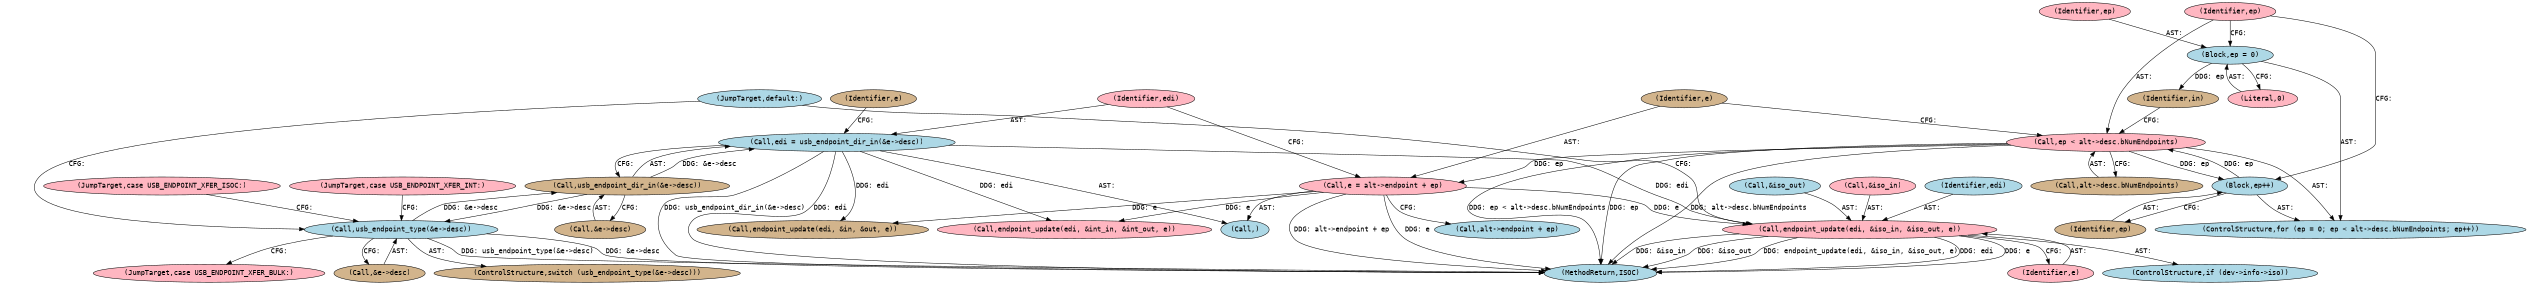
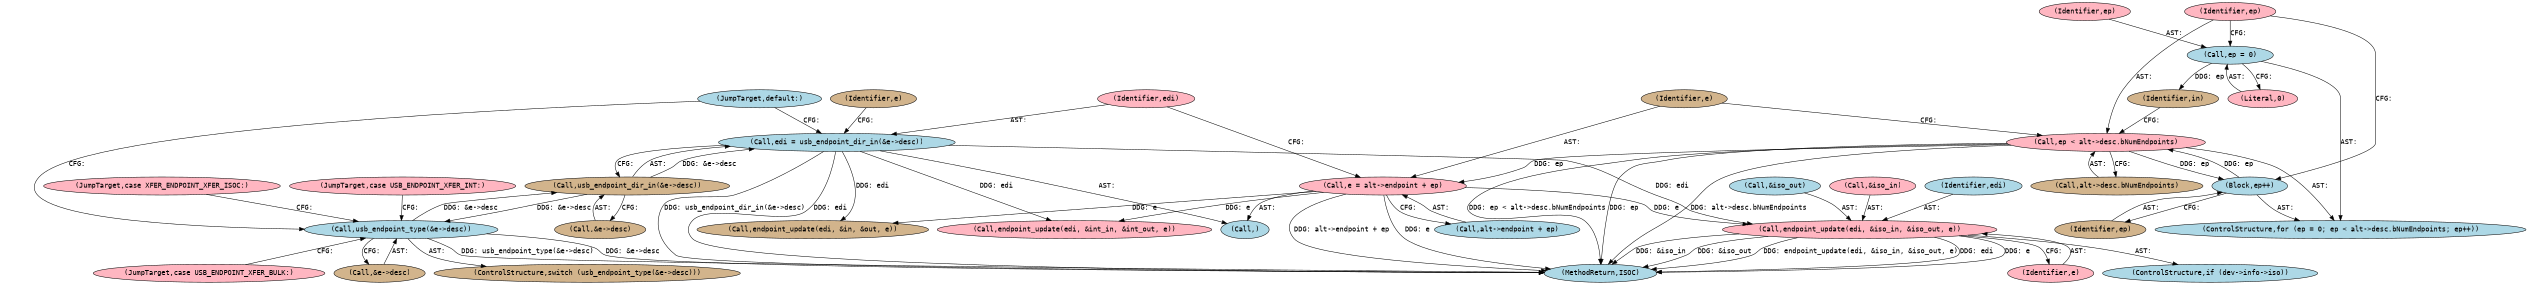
(2230, 55) -> (2230, 55)
(1289, 130) -> (796, 119)
(162, 186) -> (162, 186)
none -> (1435, 213)
(281, 245) -> (303, 252)
